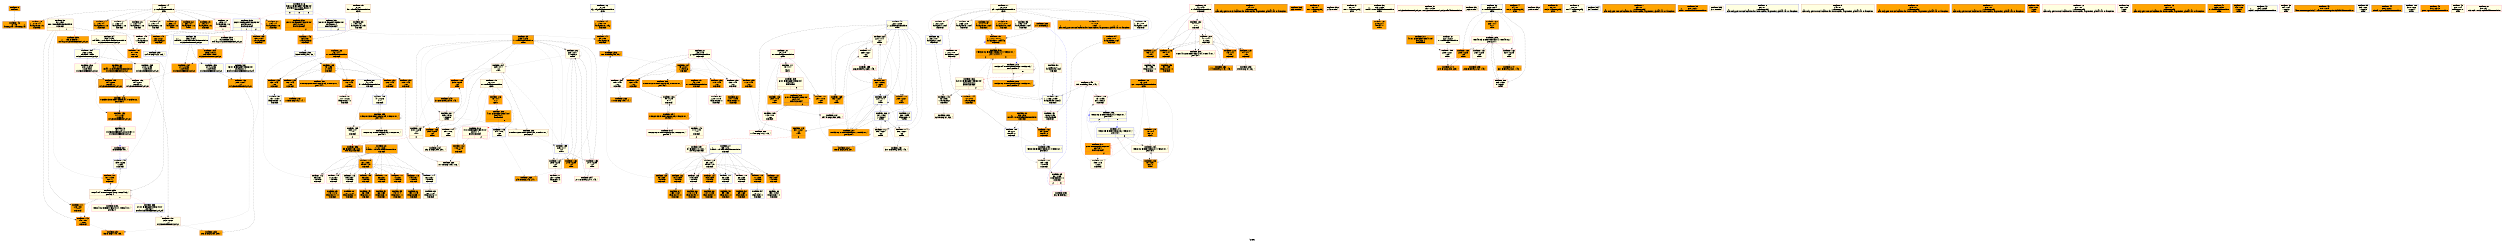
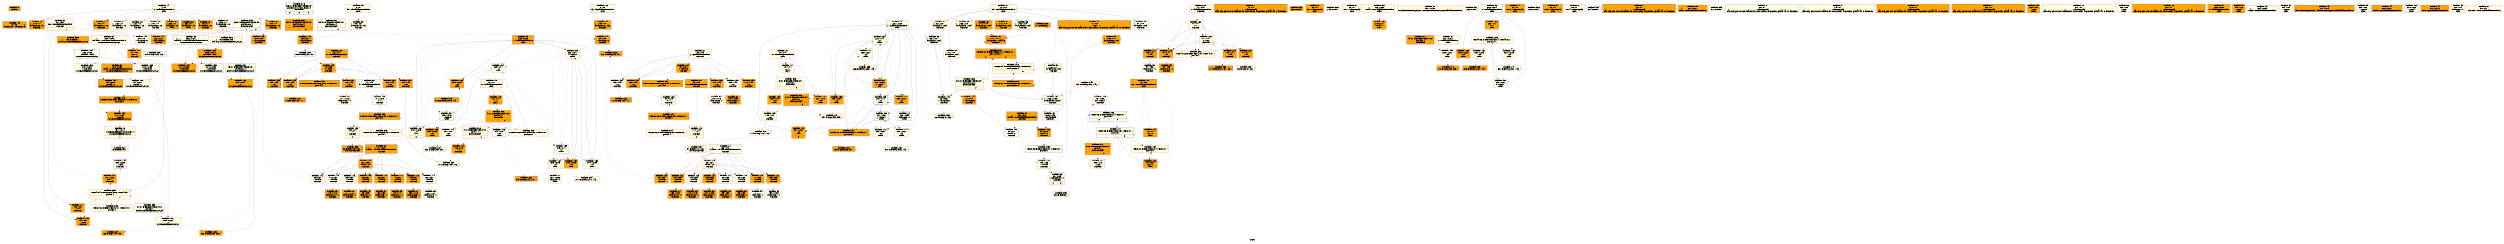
(1509, 68) -> (1509, 68)
(275, 100) -> none
